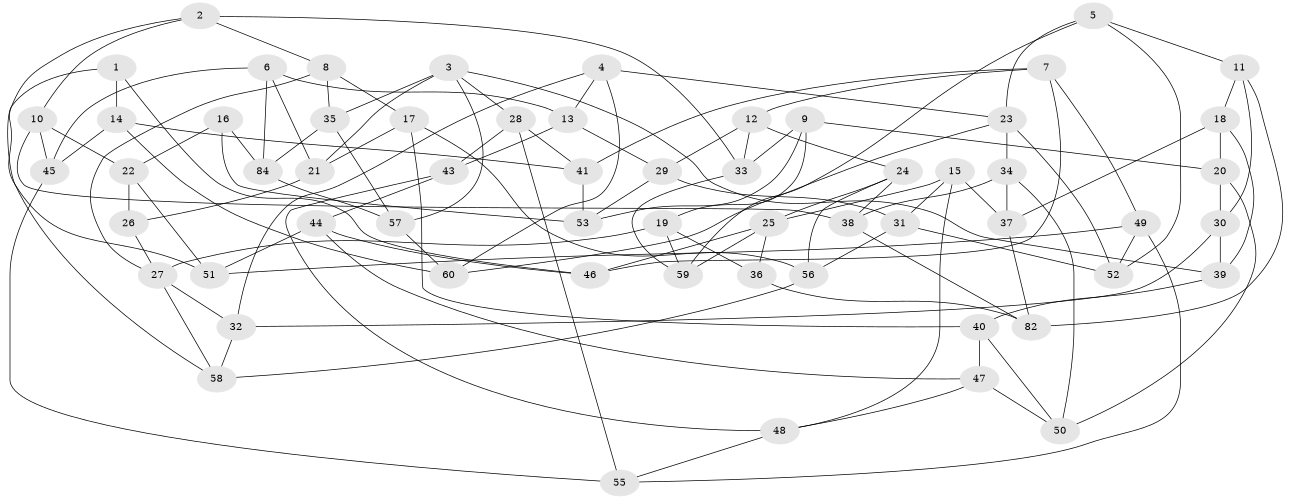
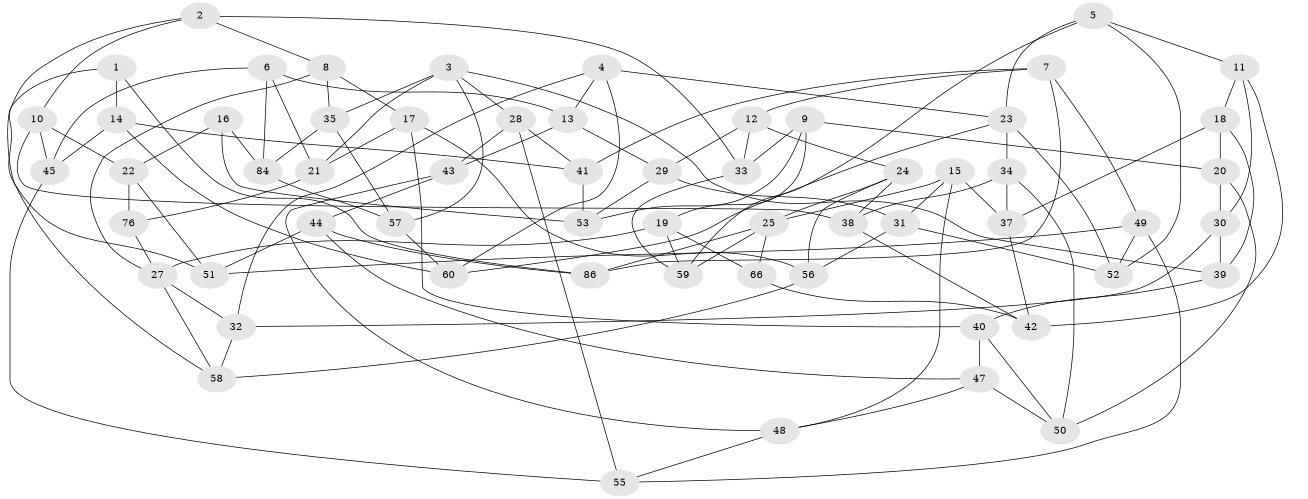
(129, 223) -> (129, 223)
(590, 275) -> (590, 275)
(757, 275) -> (757, 275)
(1031, 327) -> (1031, 327)
